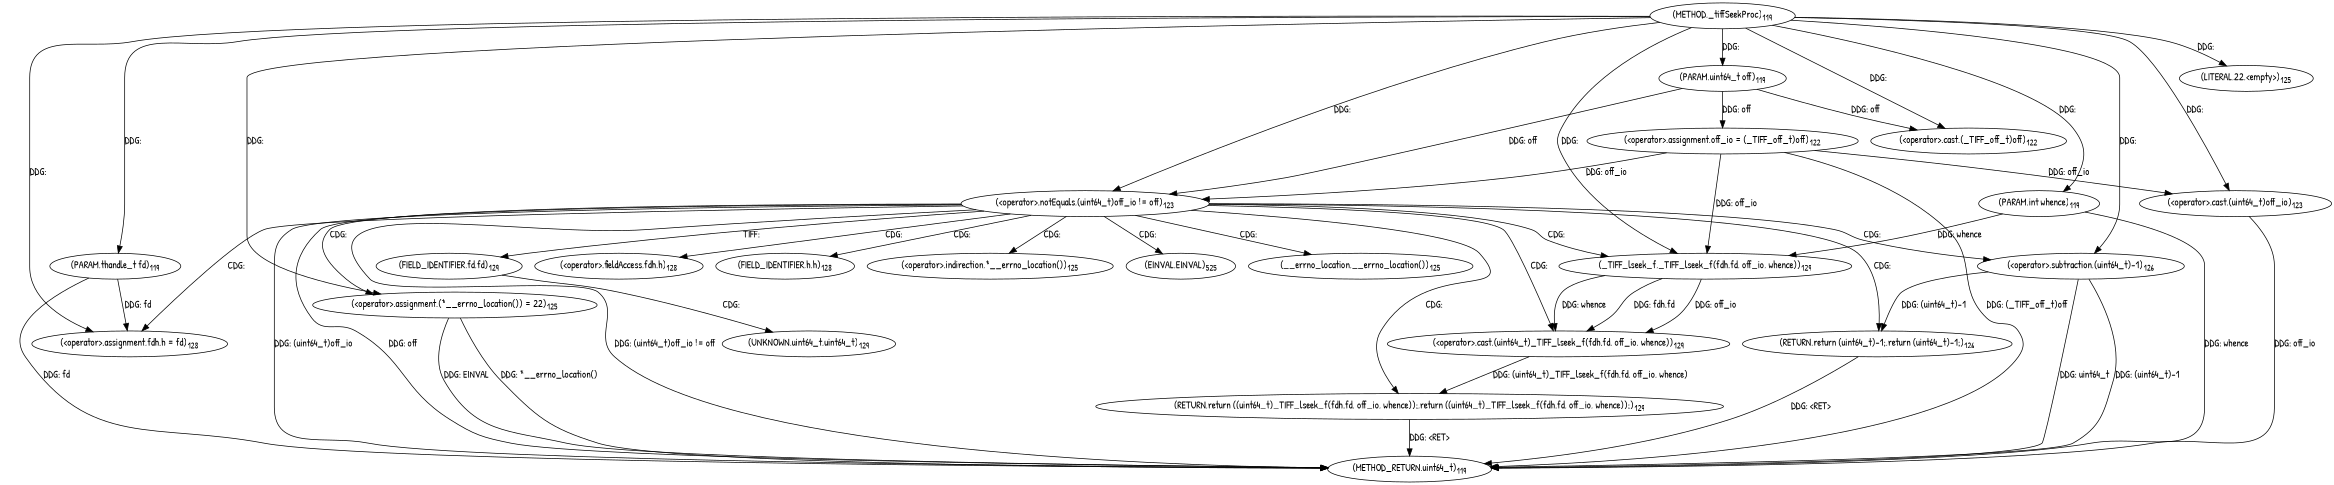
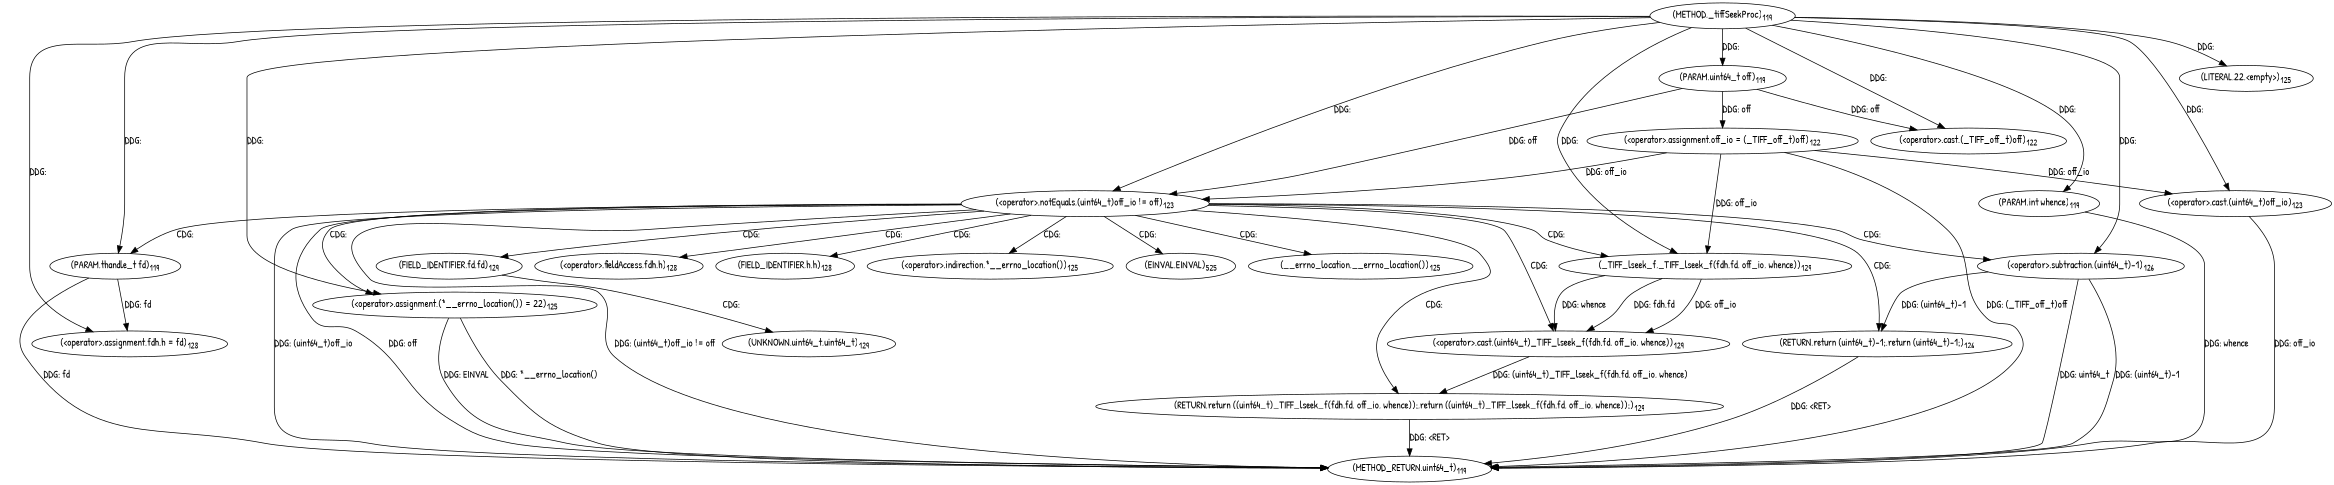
(537, 215) -> (401, 212)
(753, 235) -> (753, 235)
(1900, 238) -> none
